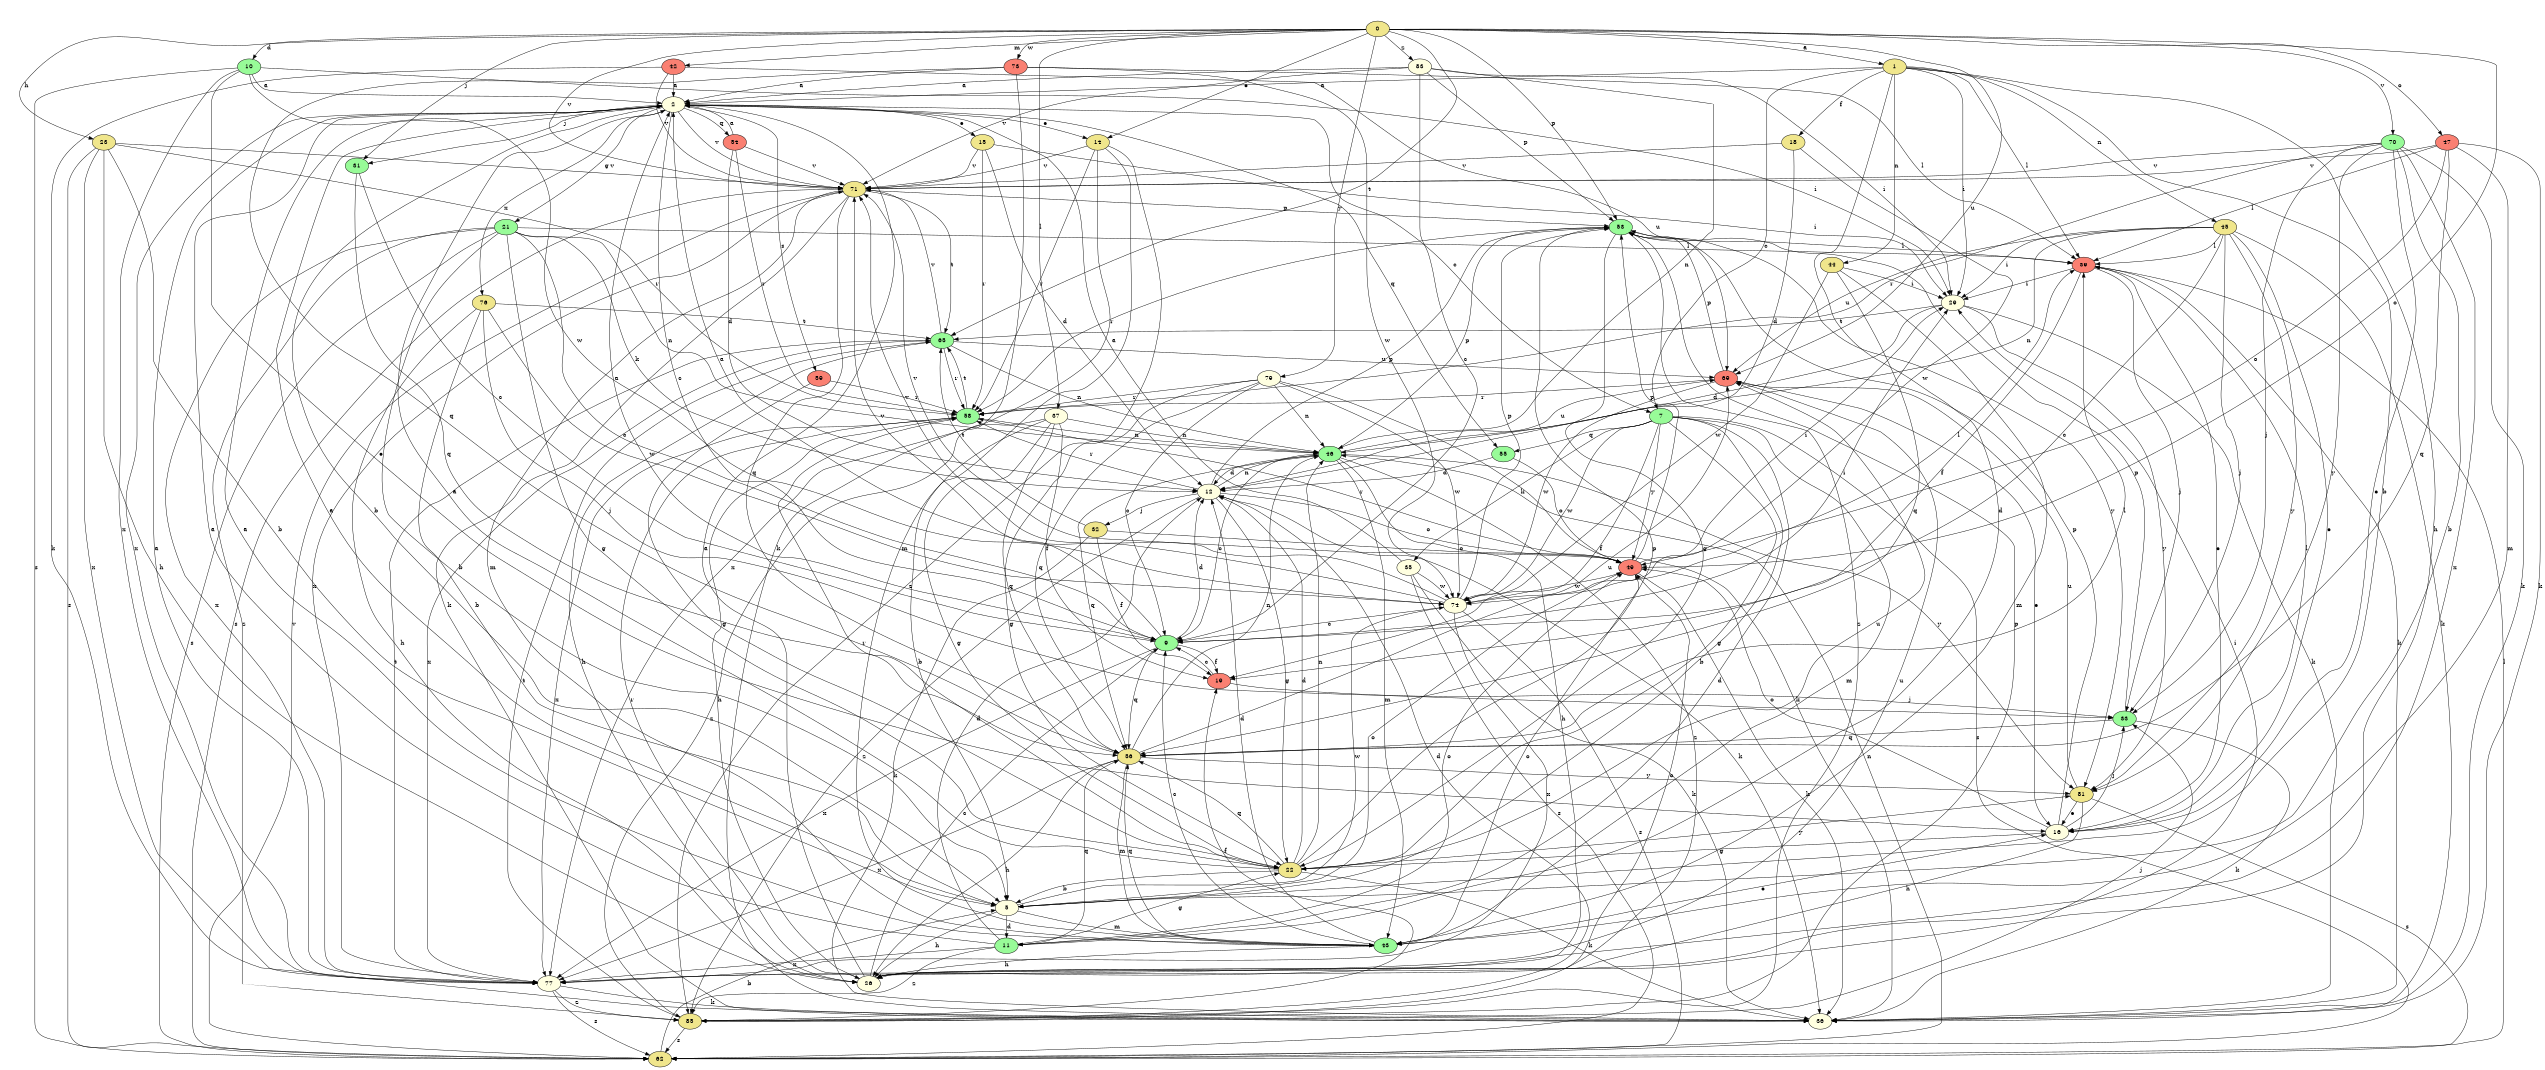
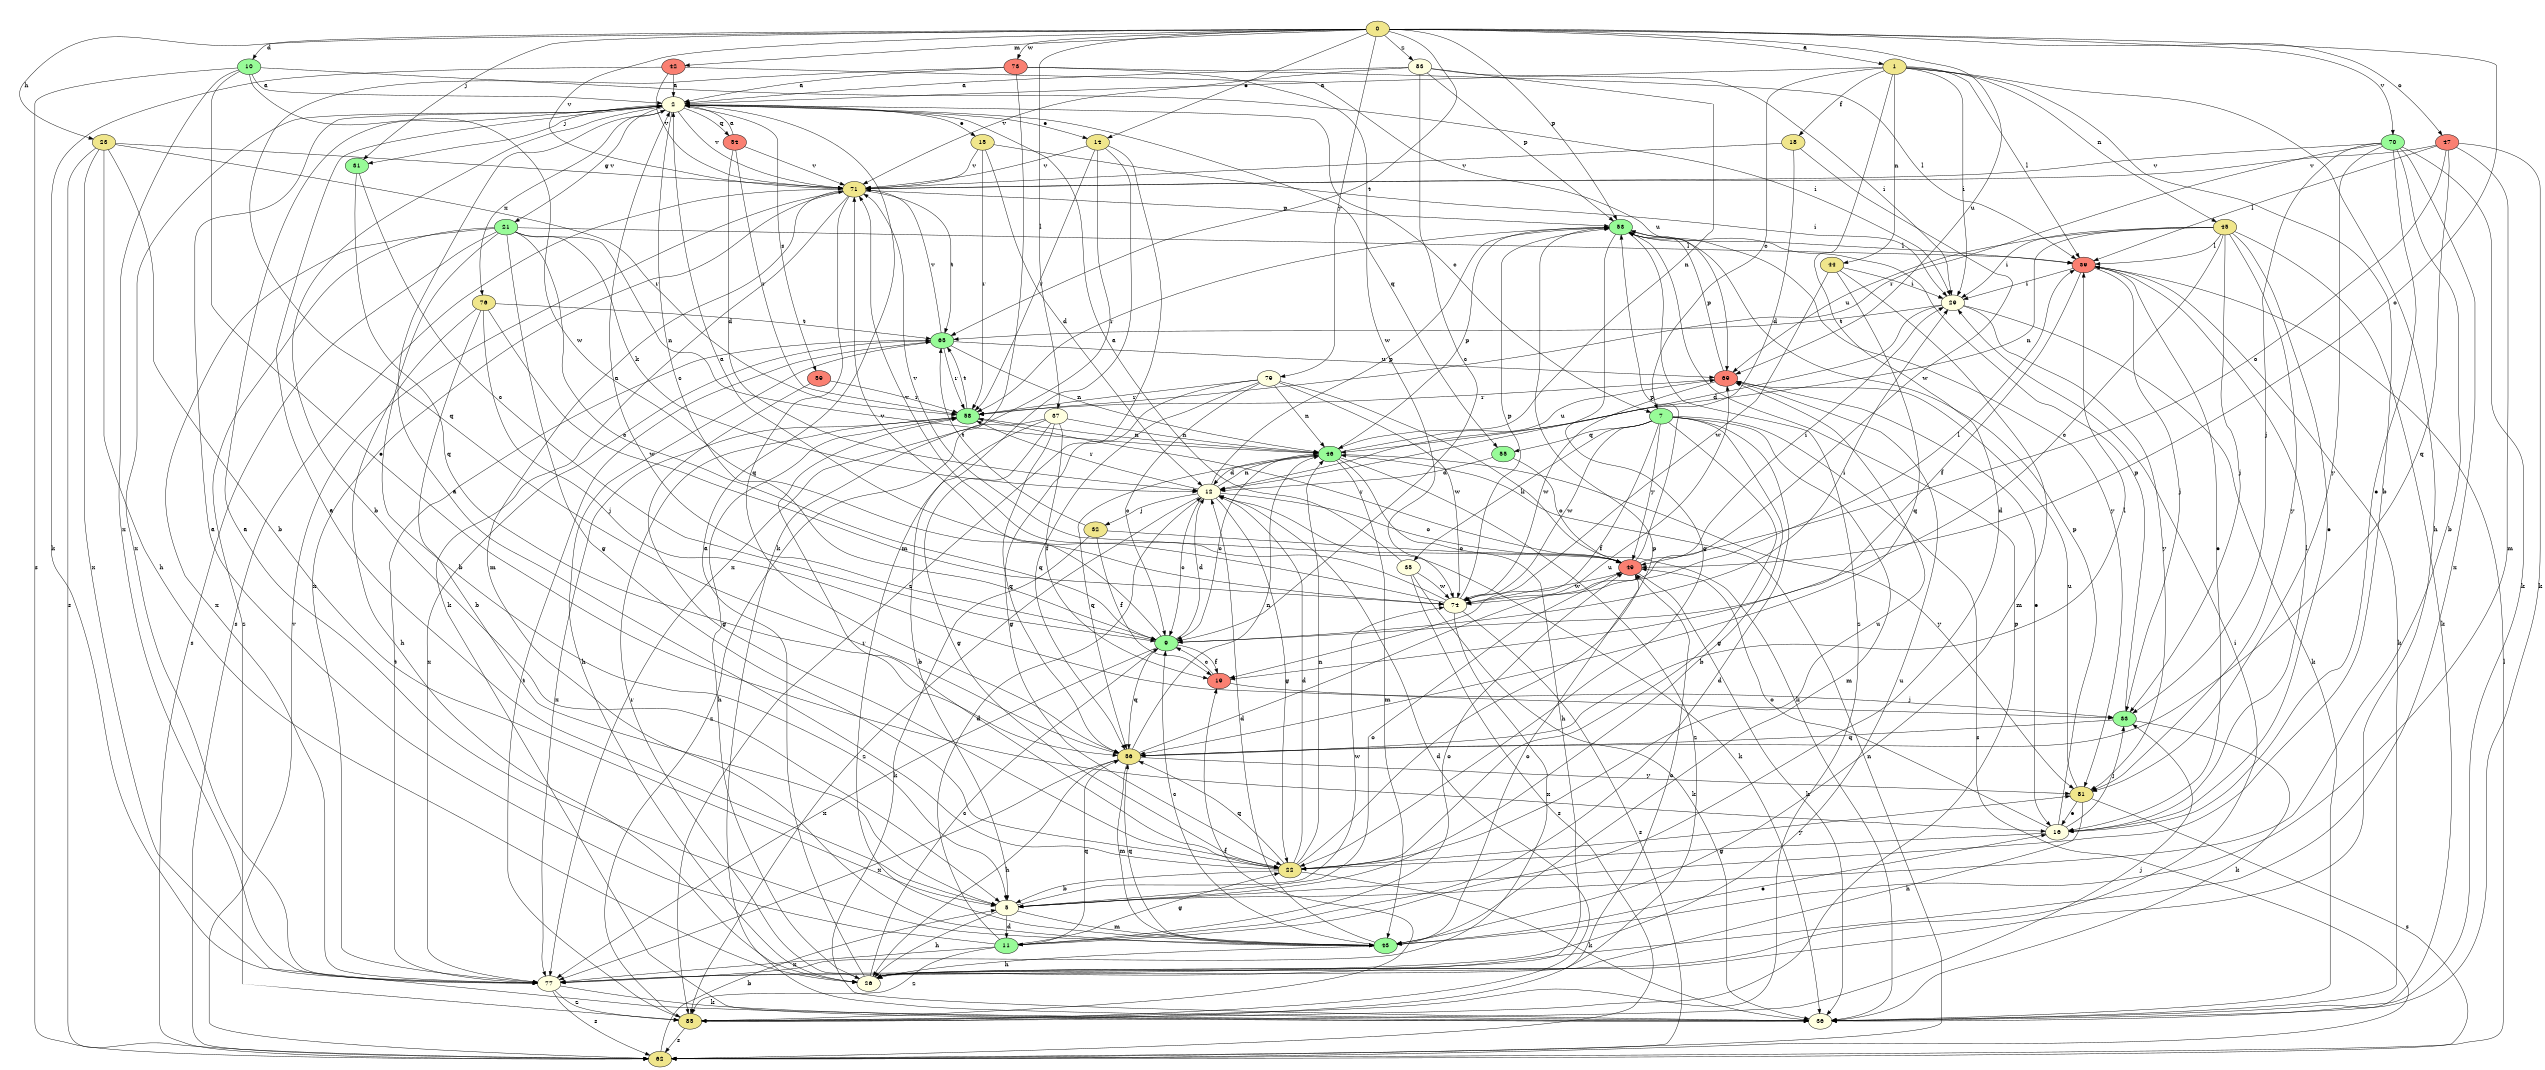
(154, 479) -> none
(1313, 624) -> (1181, 563)
